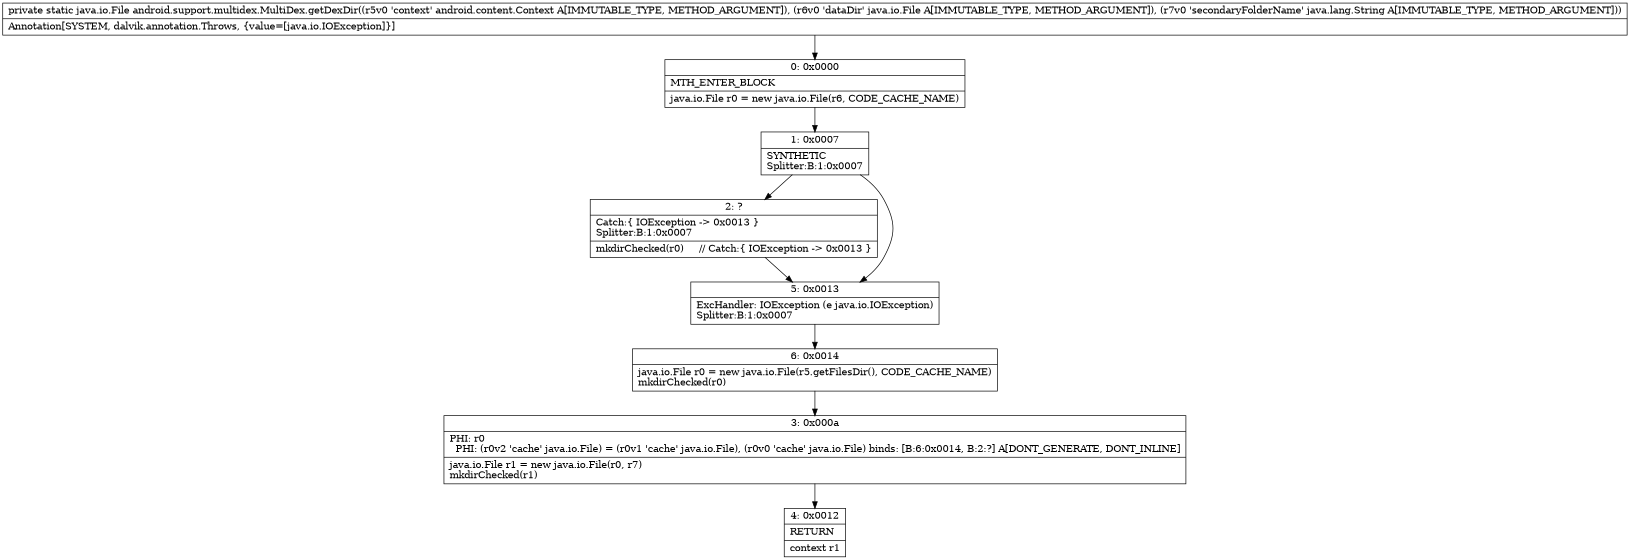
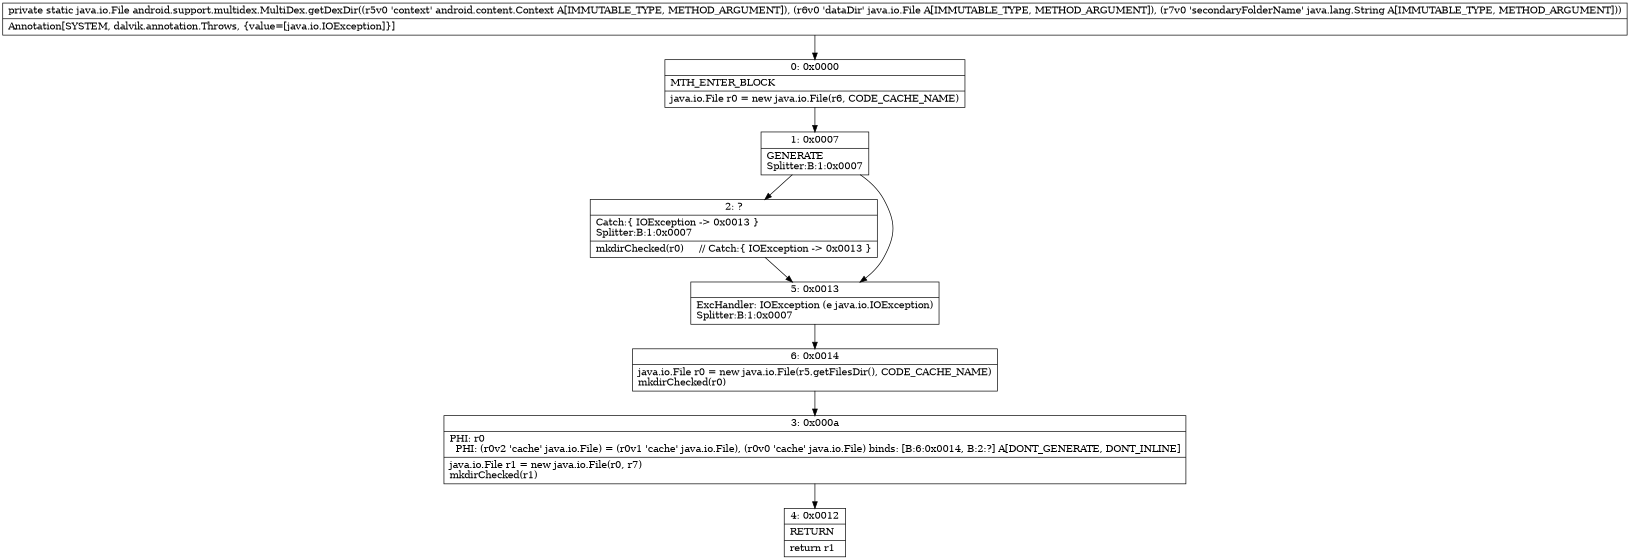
(797, 156) -> (795, 156)
(815, 548) -> (813, 548)
